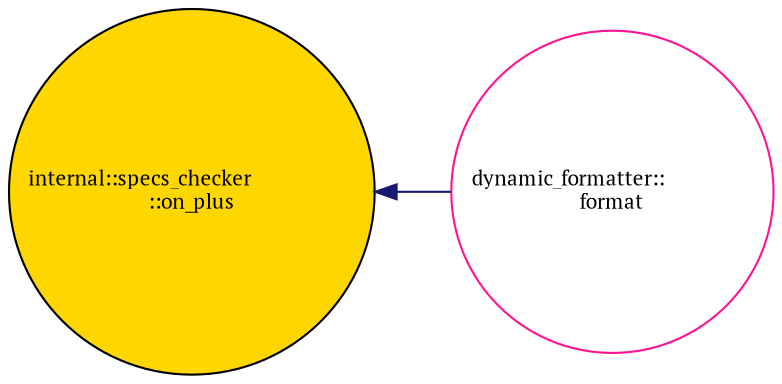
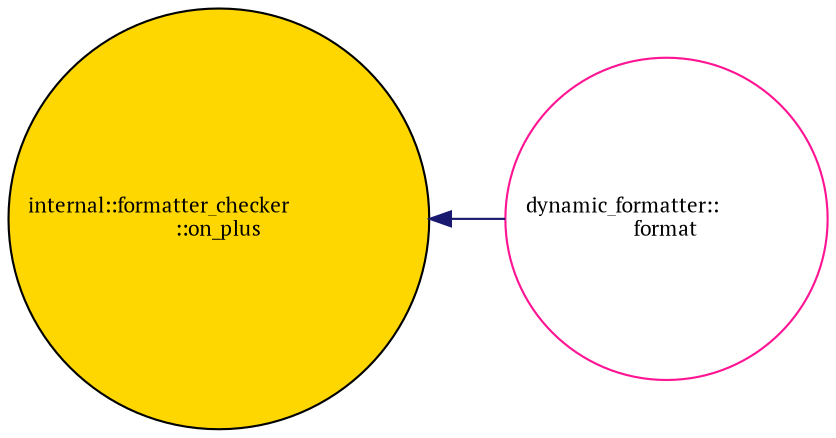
(192, 192) -> (219, 219)
